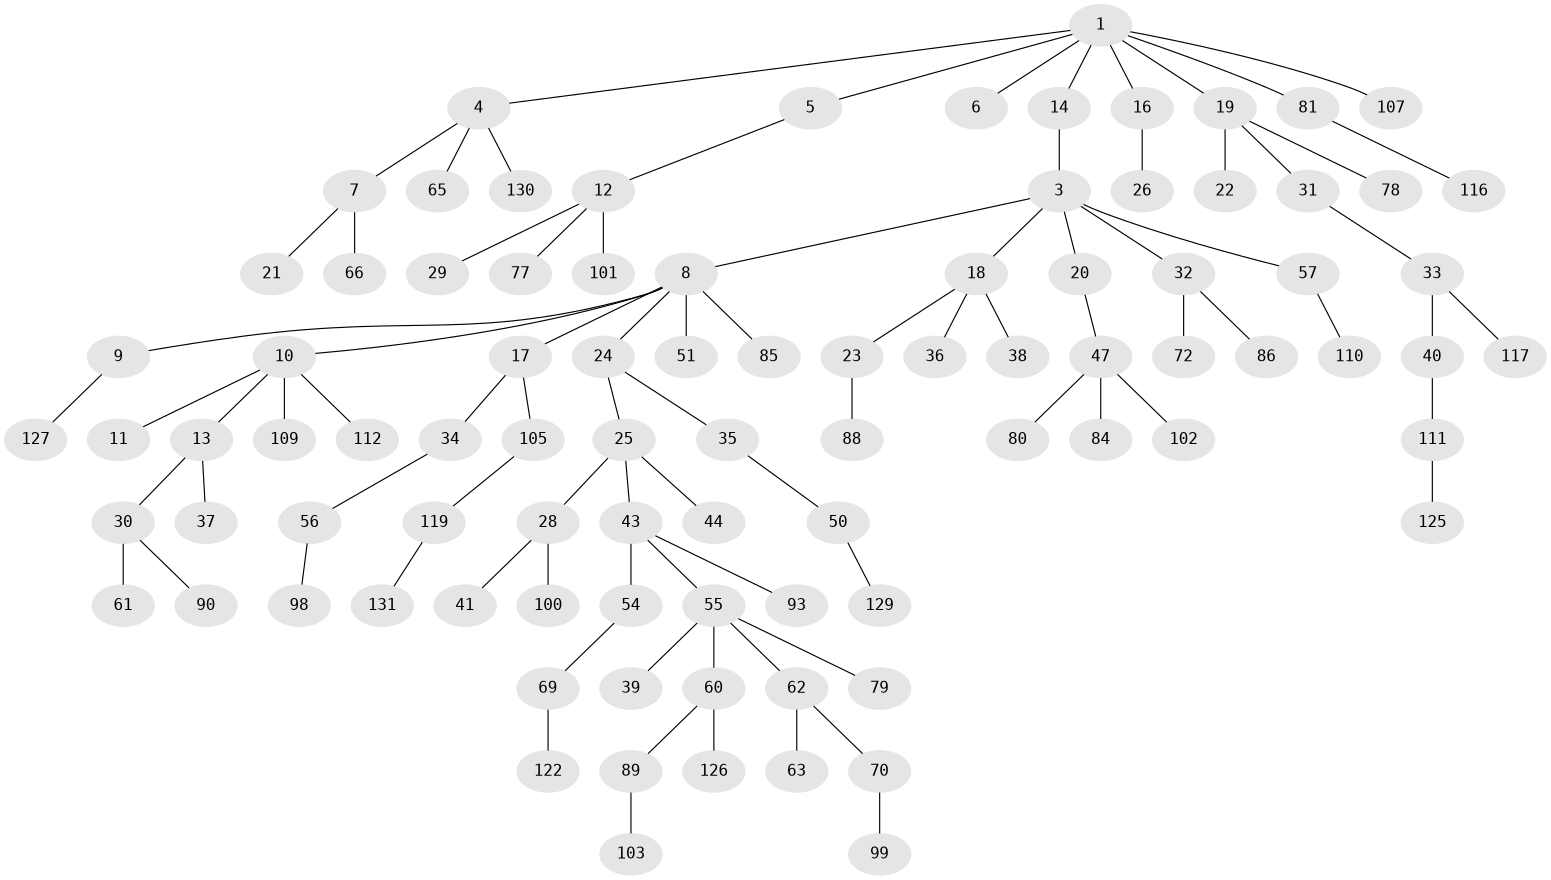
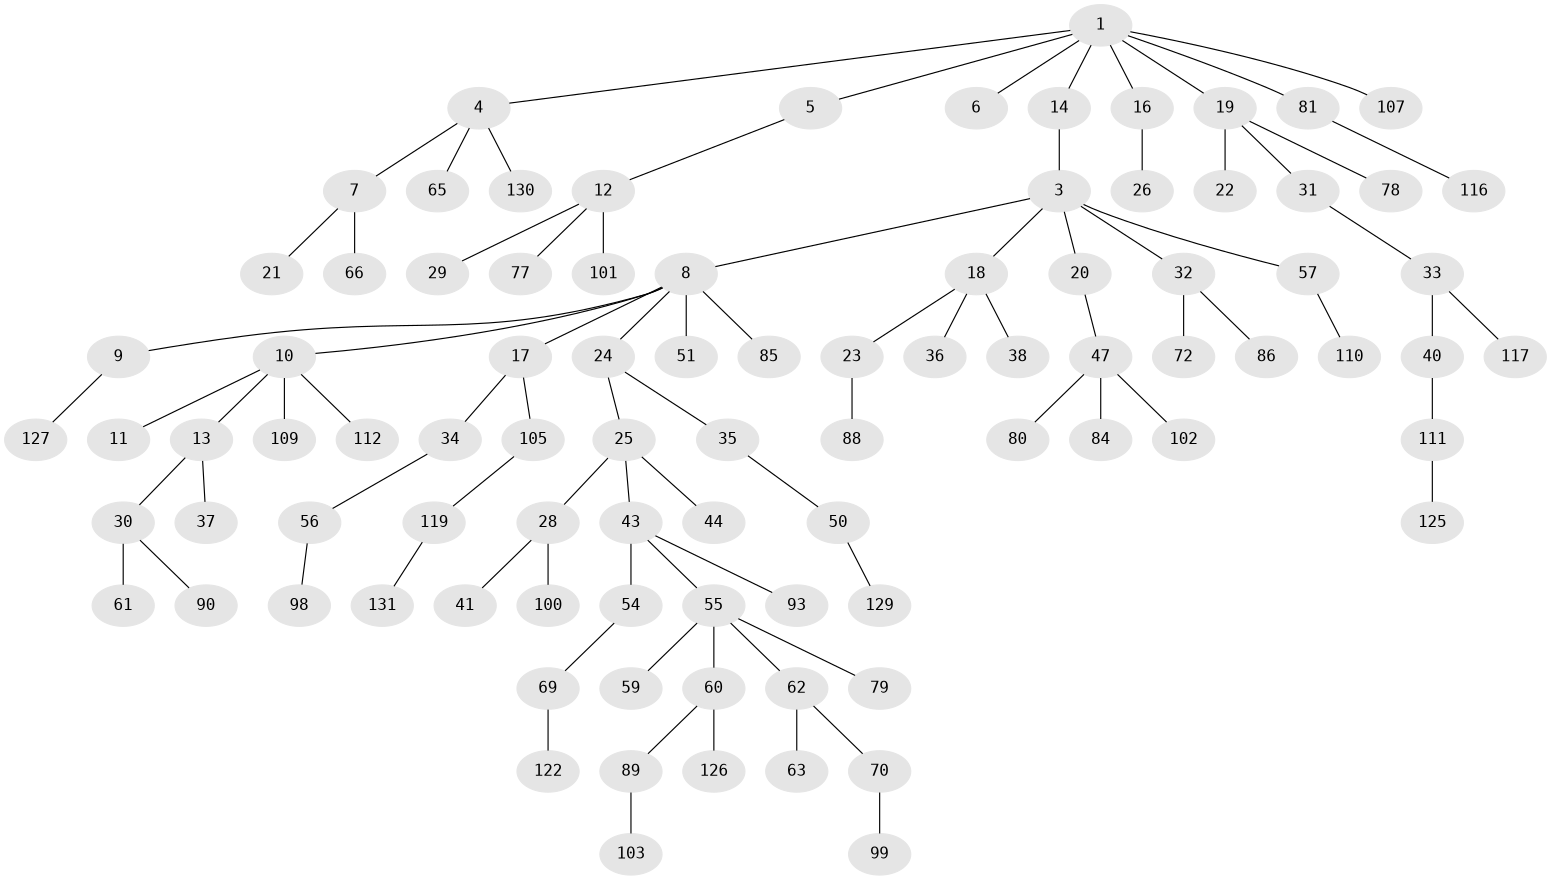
(631, 689) -> (631, 689)
